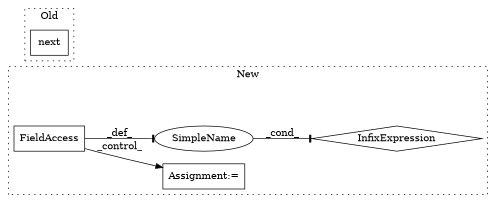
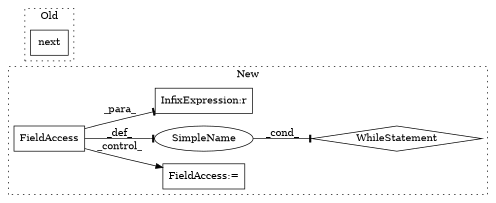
none -> (204, 101)
(397, 139) -> (397, 139)
(204, 176) -> (204, 176)
